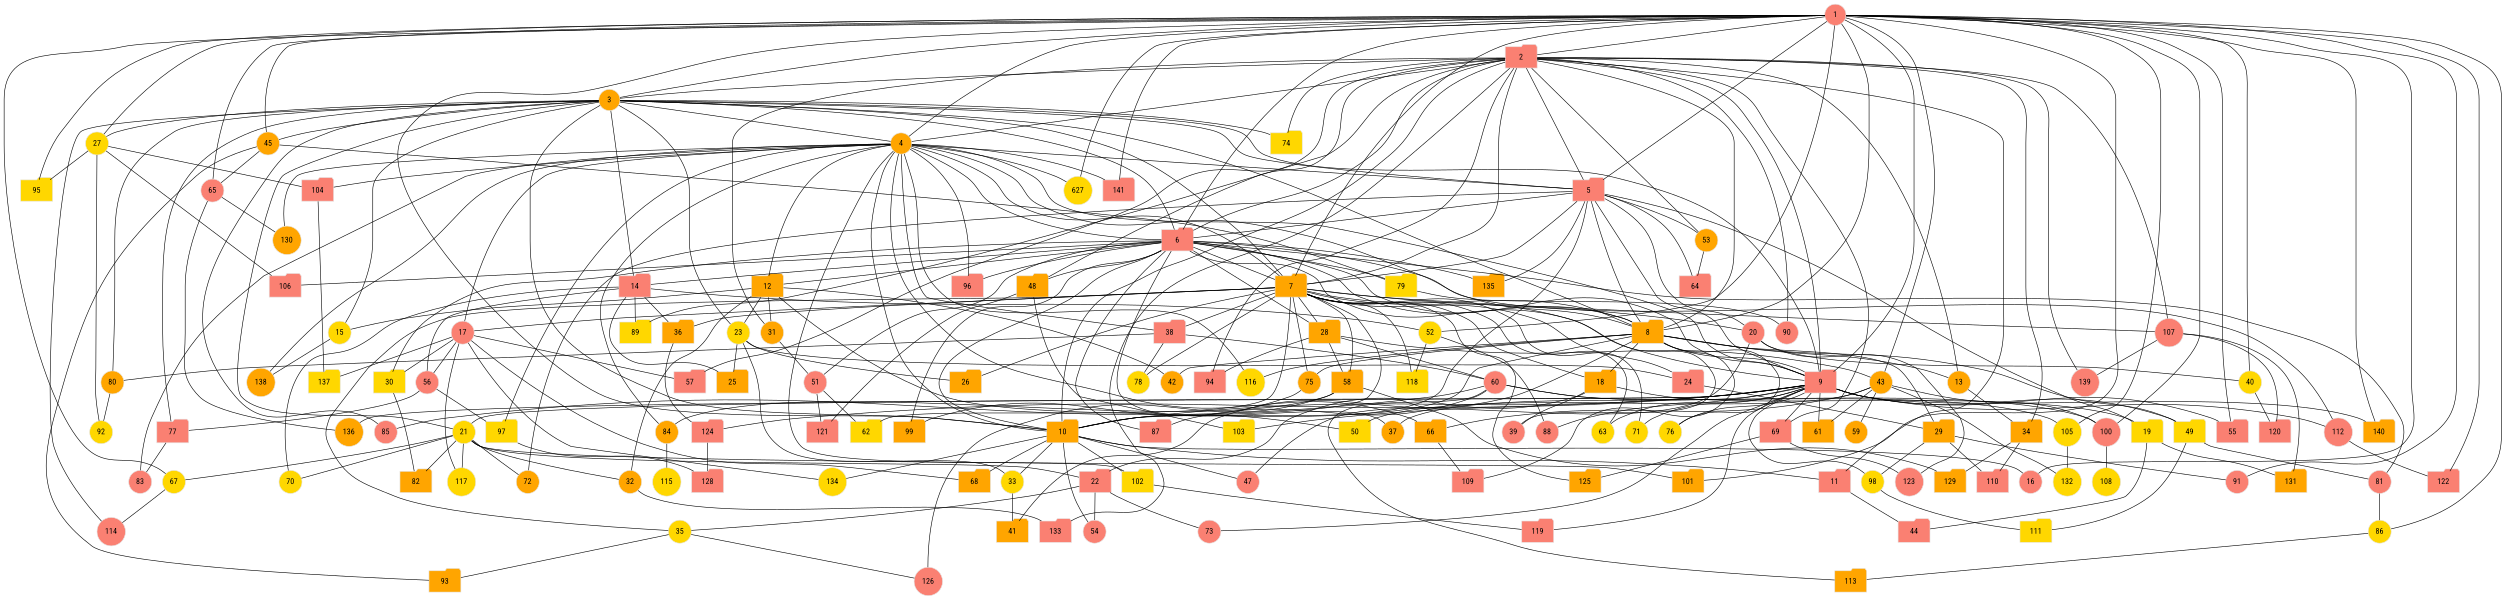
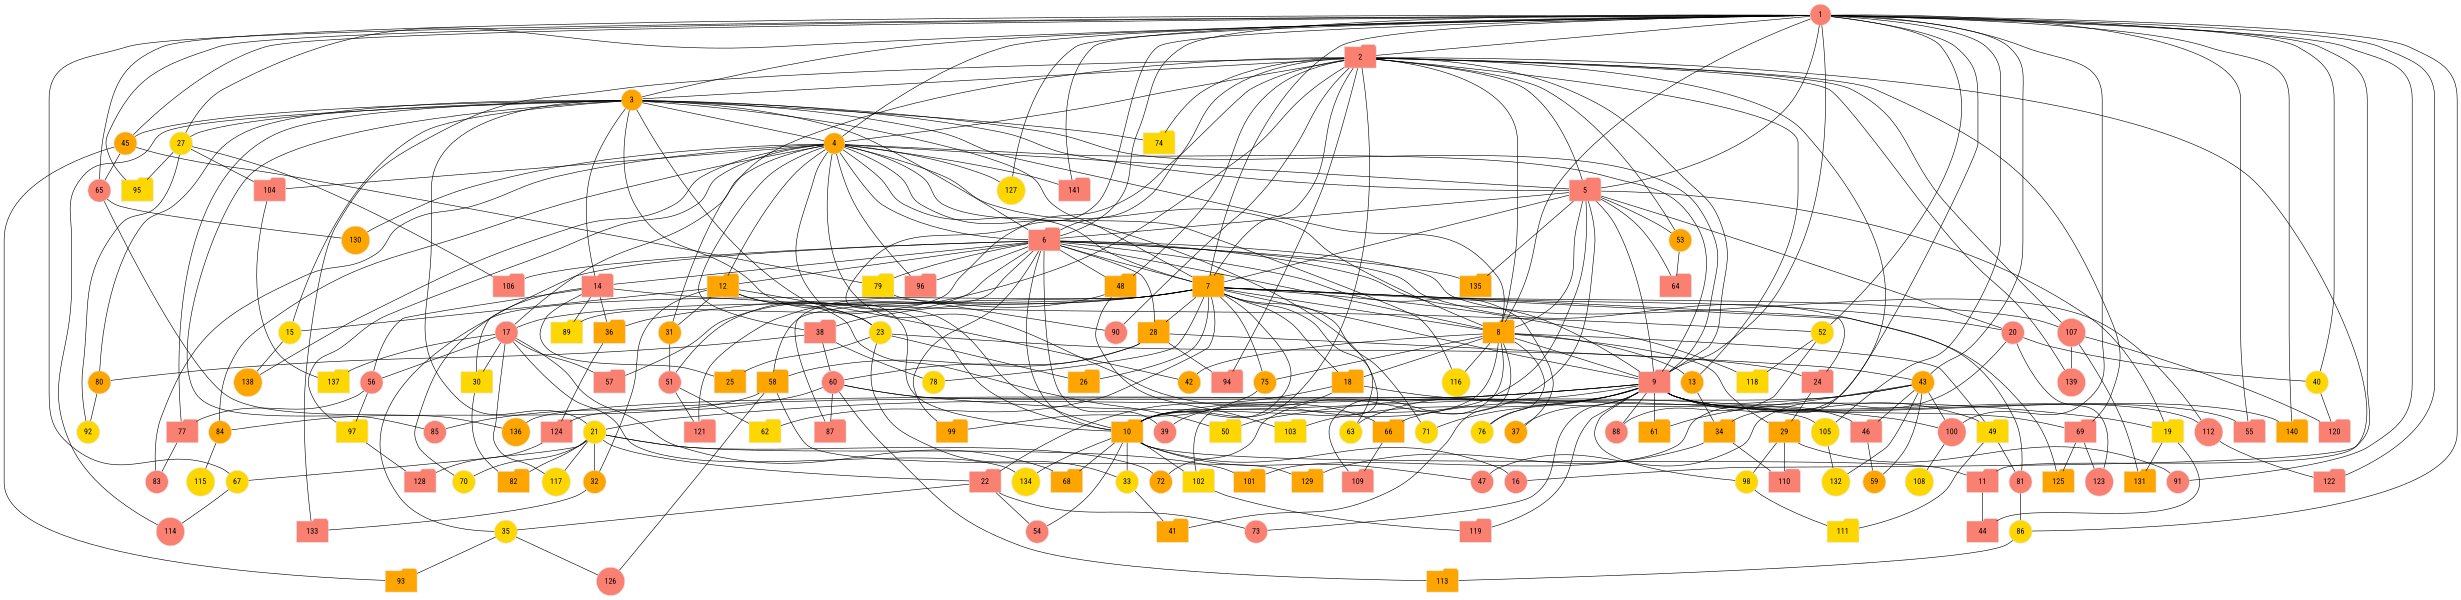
(1078, 191) -> (1011, 191)
none -> (1866, 432)
